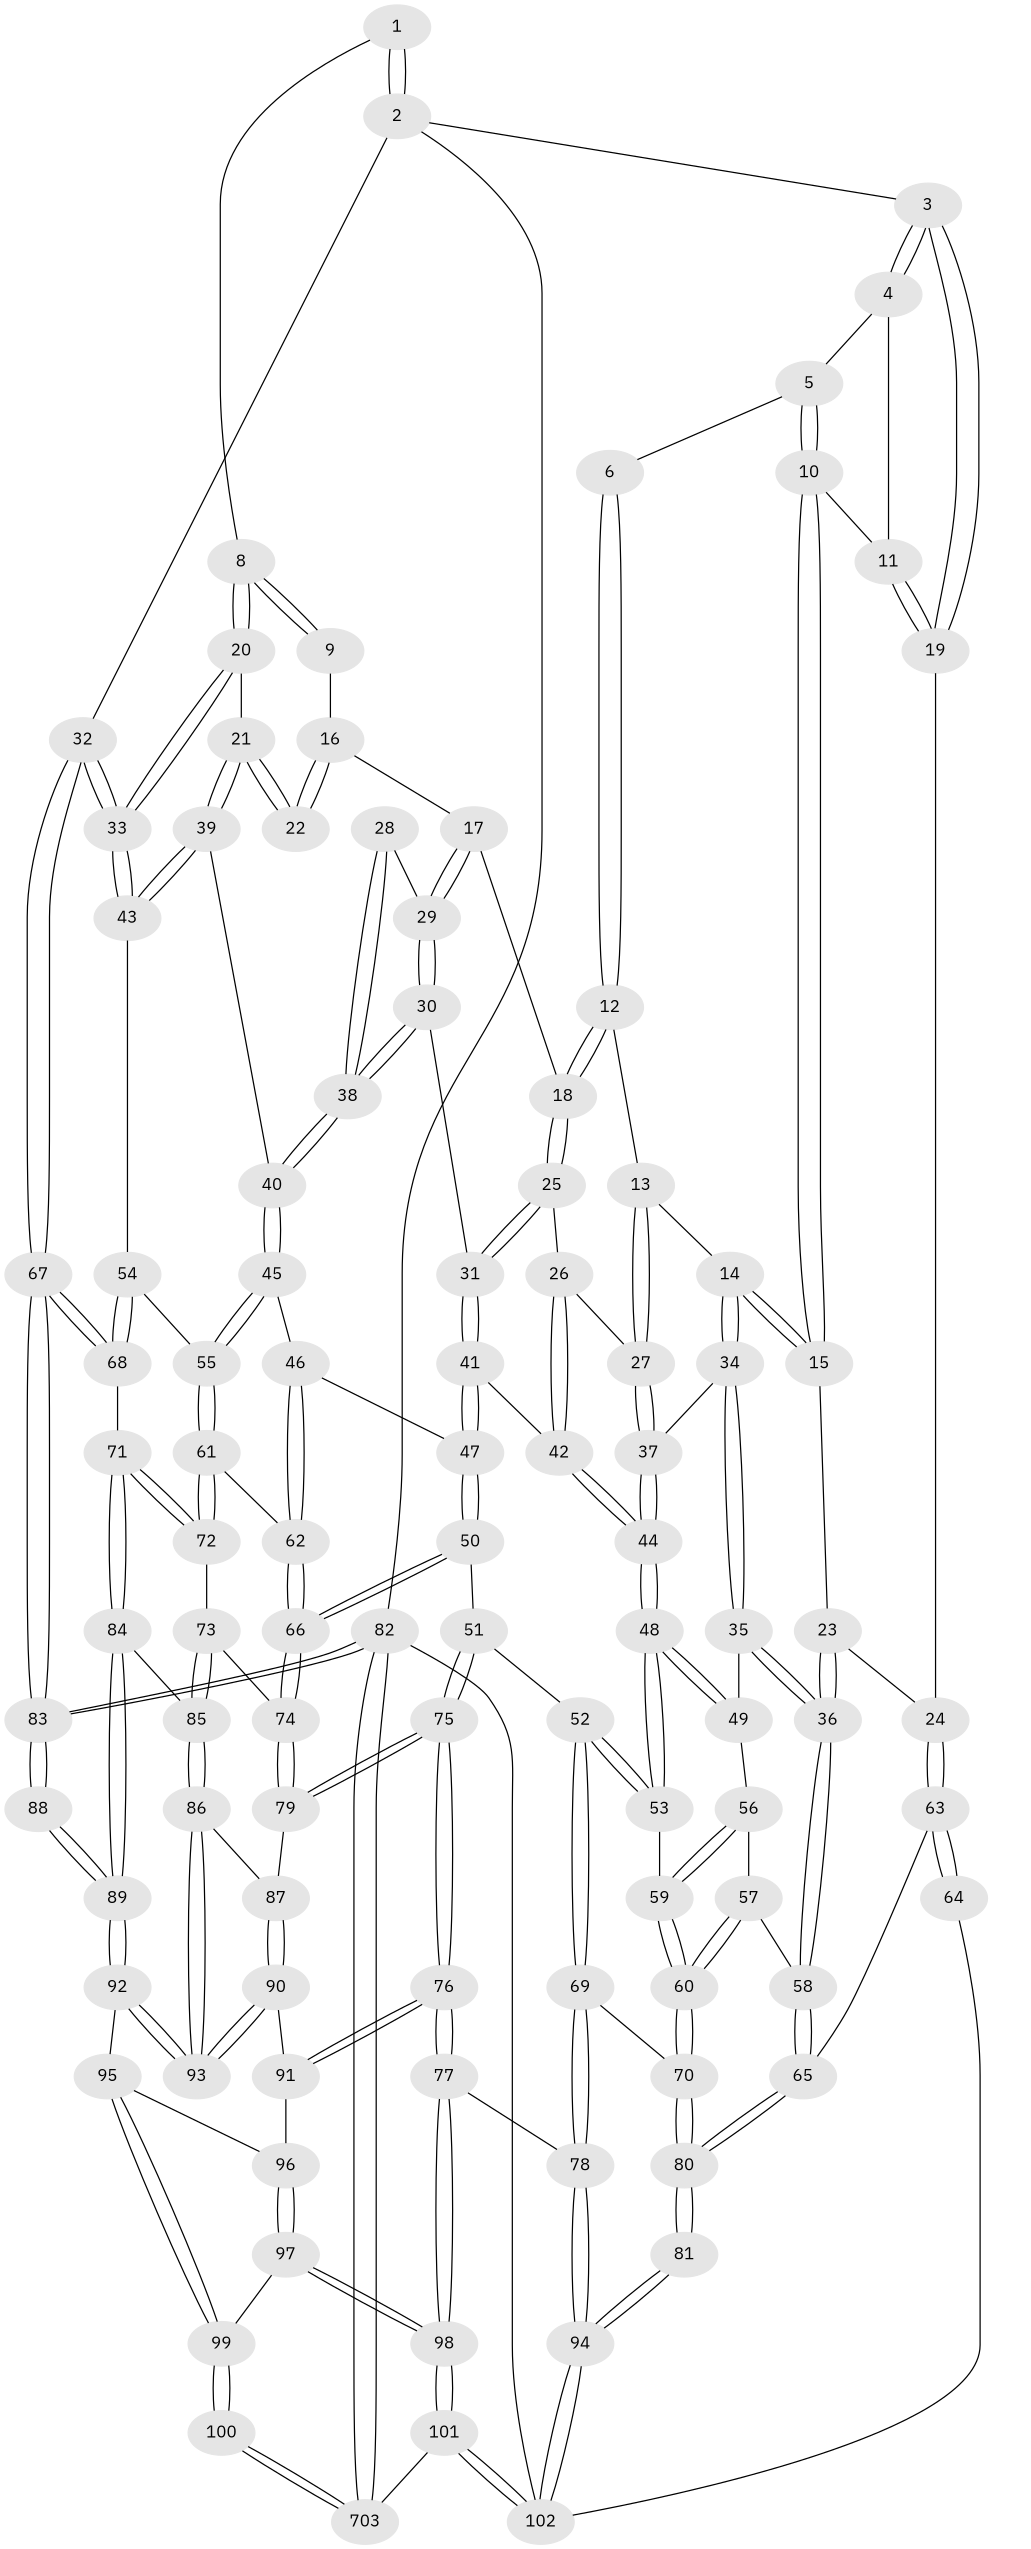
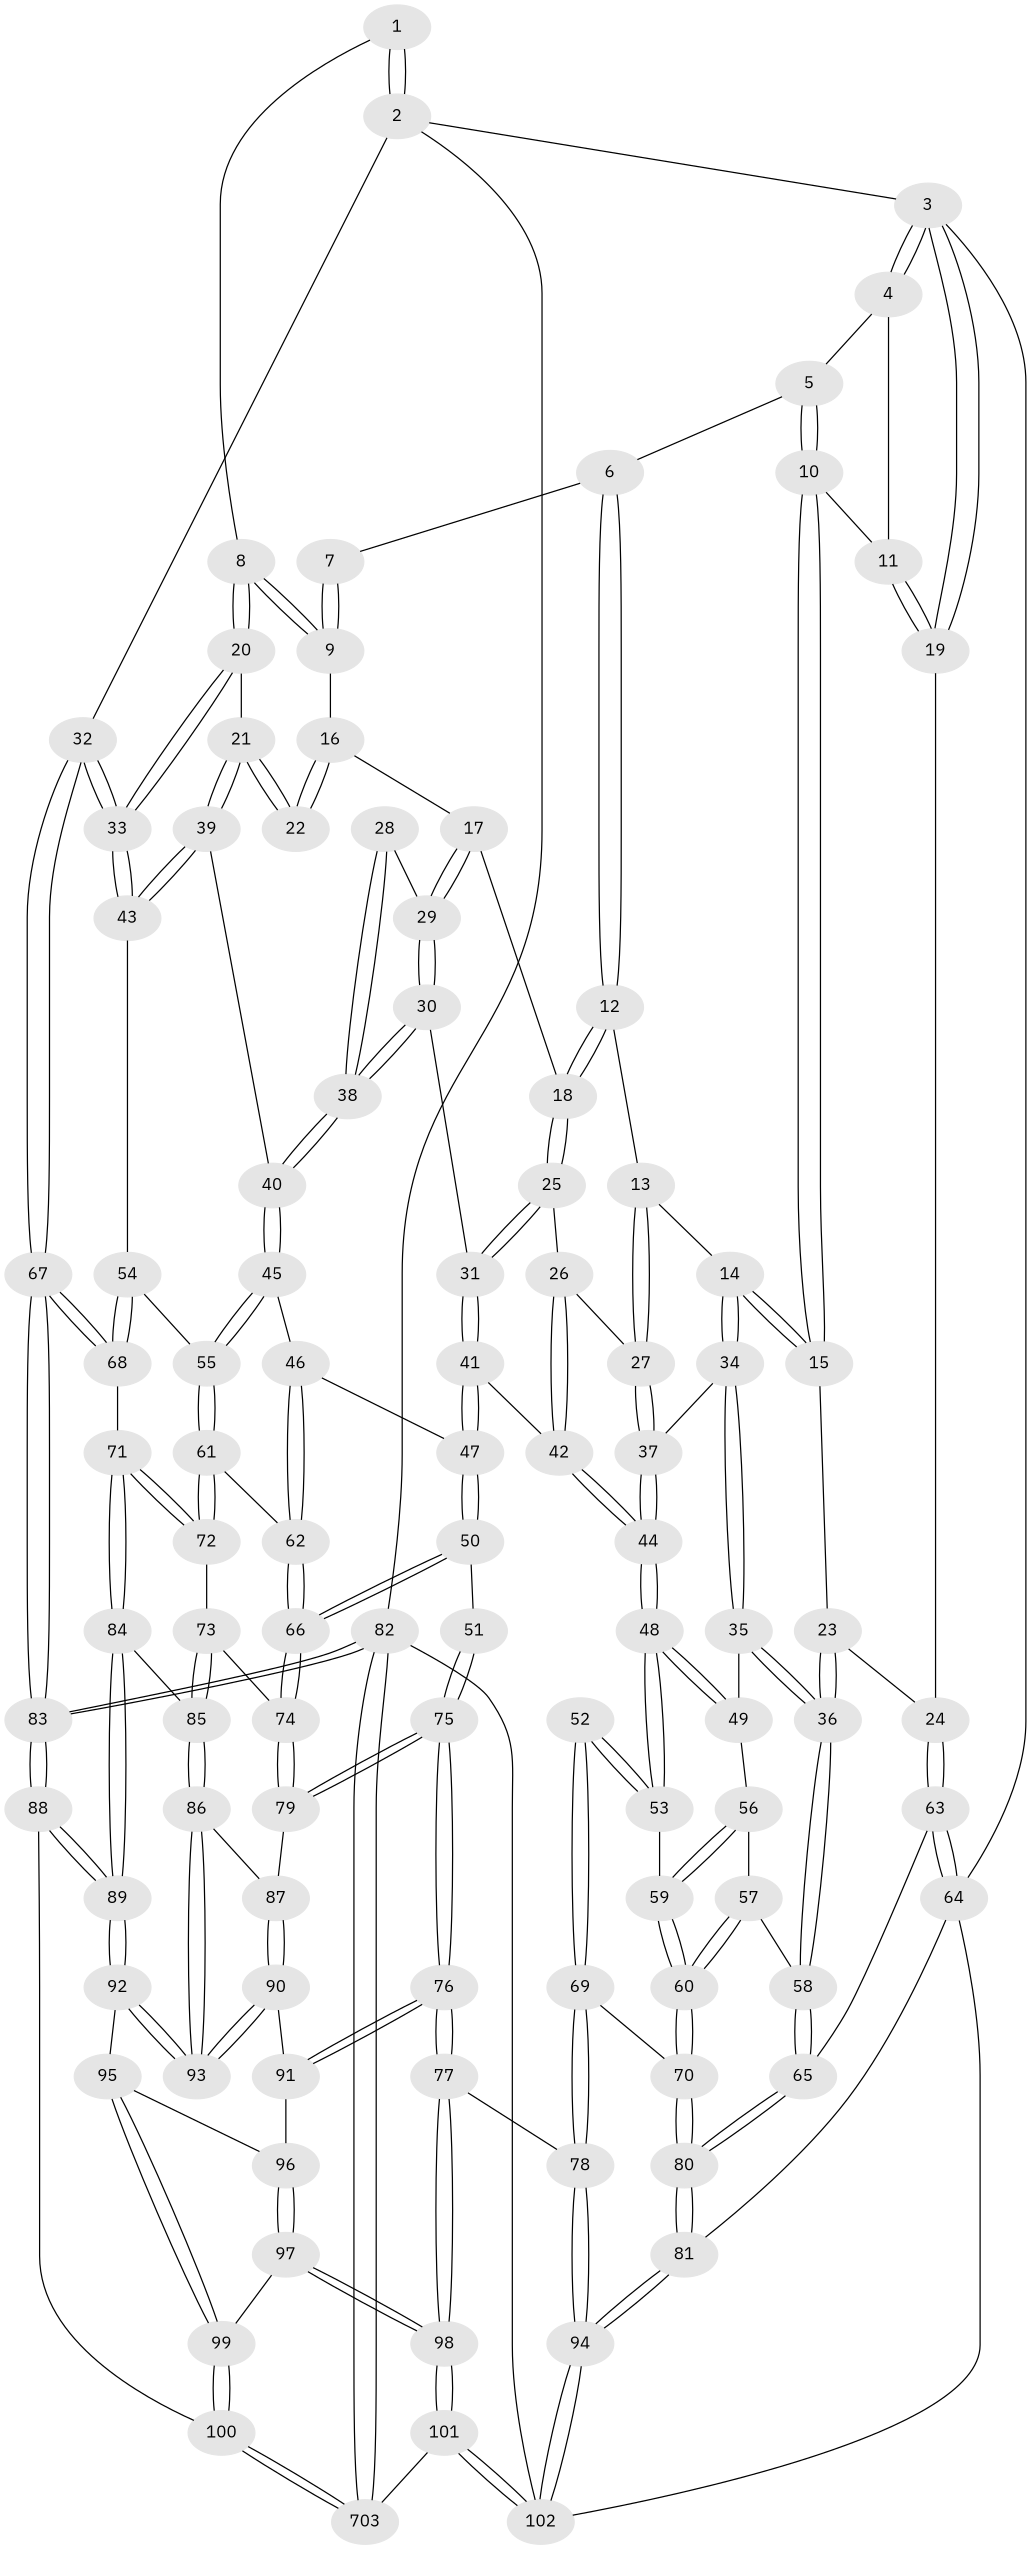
none -> (330, 562)
none -> (1026, 1046)
(527, 1676) -> none
none -> (849, 2097)
none -> (40, 2162)
